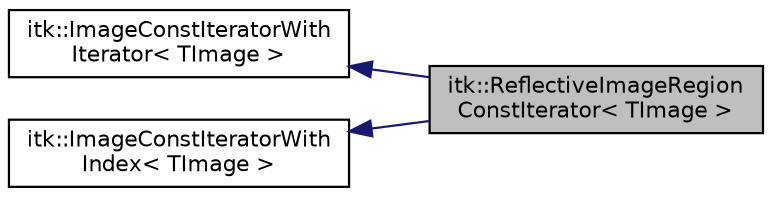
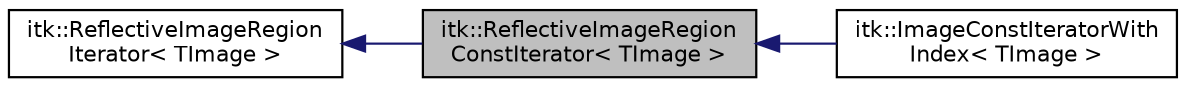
(179, 44) -> (176, 44)
(400, 125) -> (808, 44)
